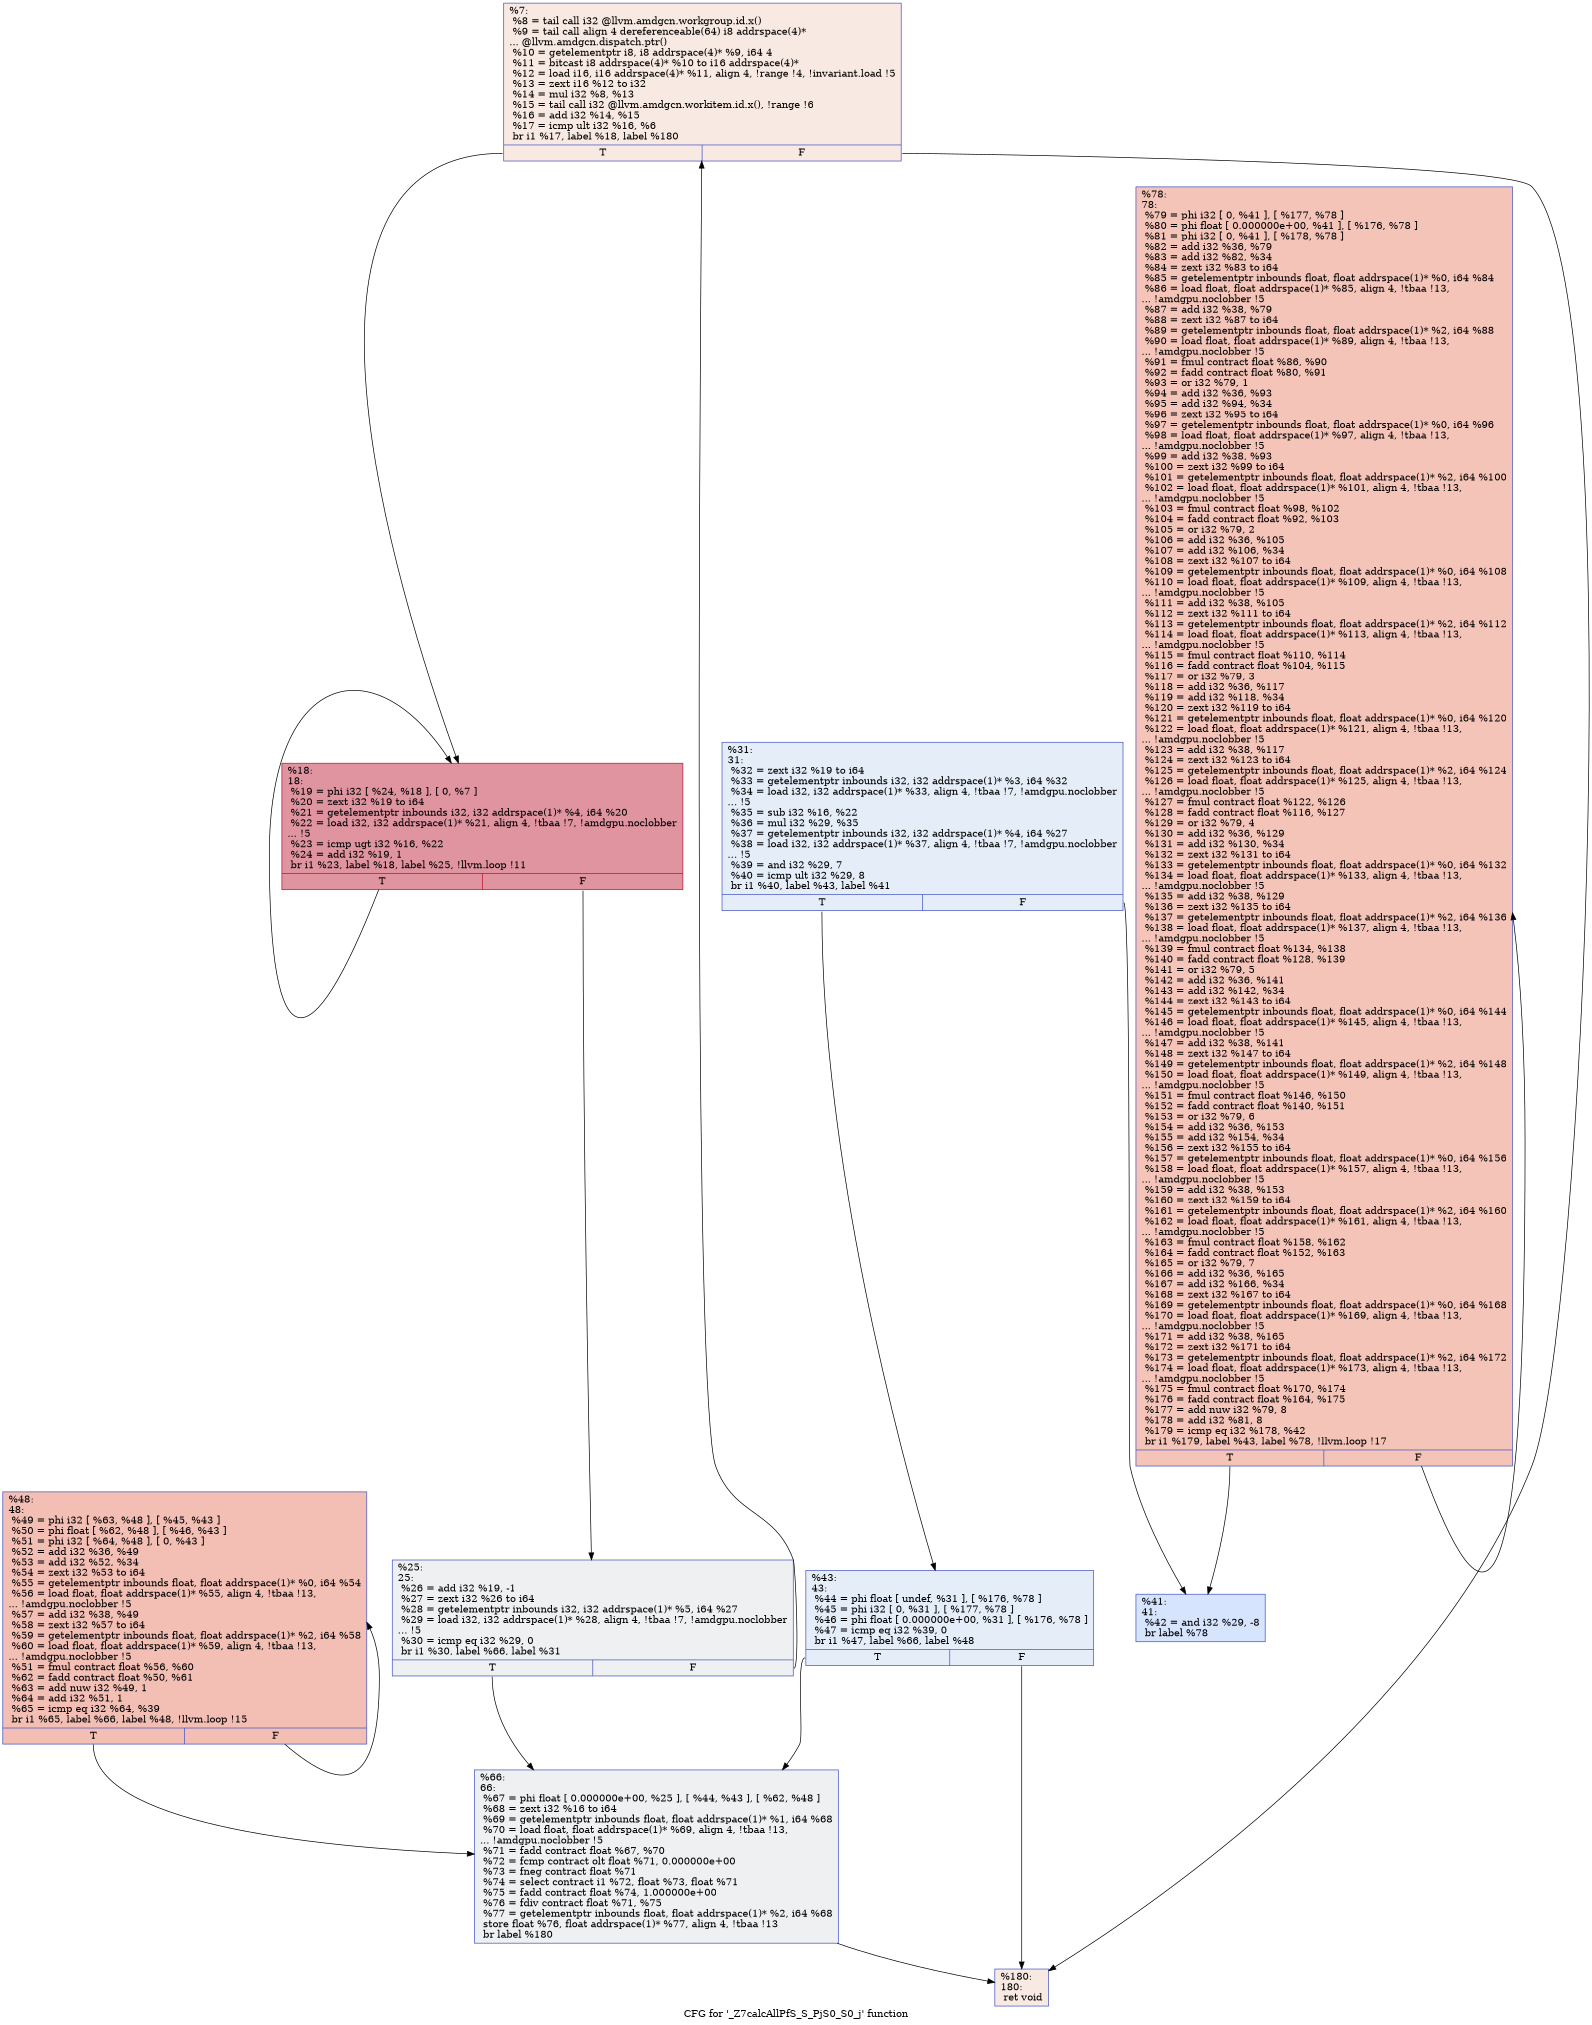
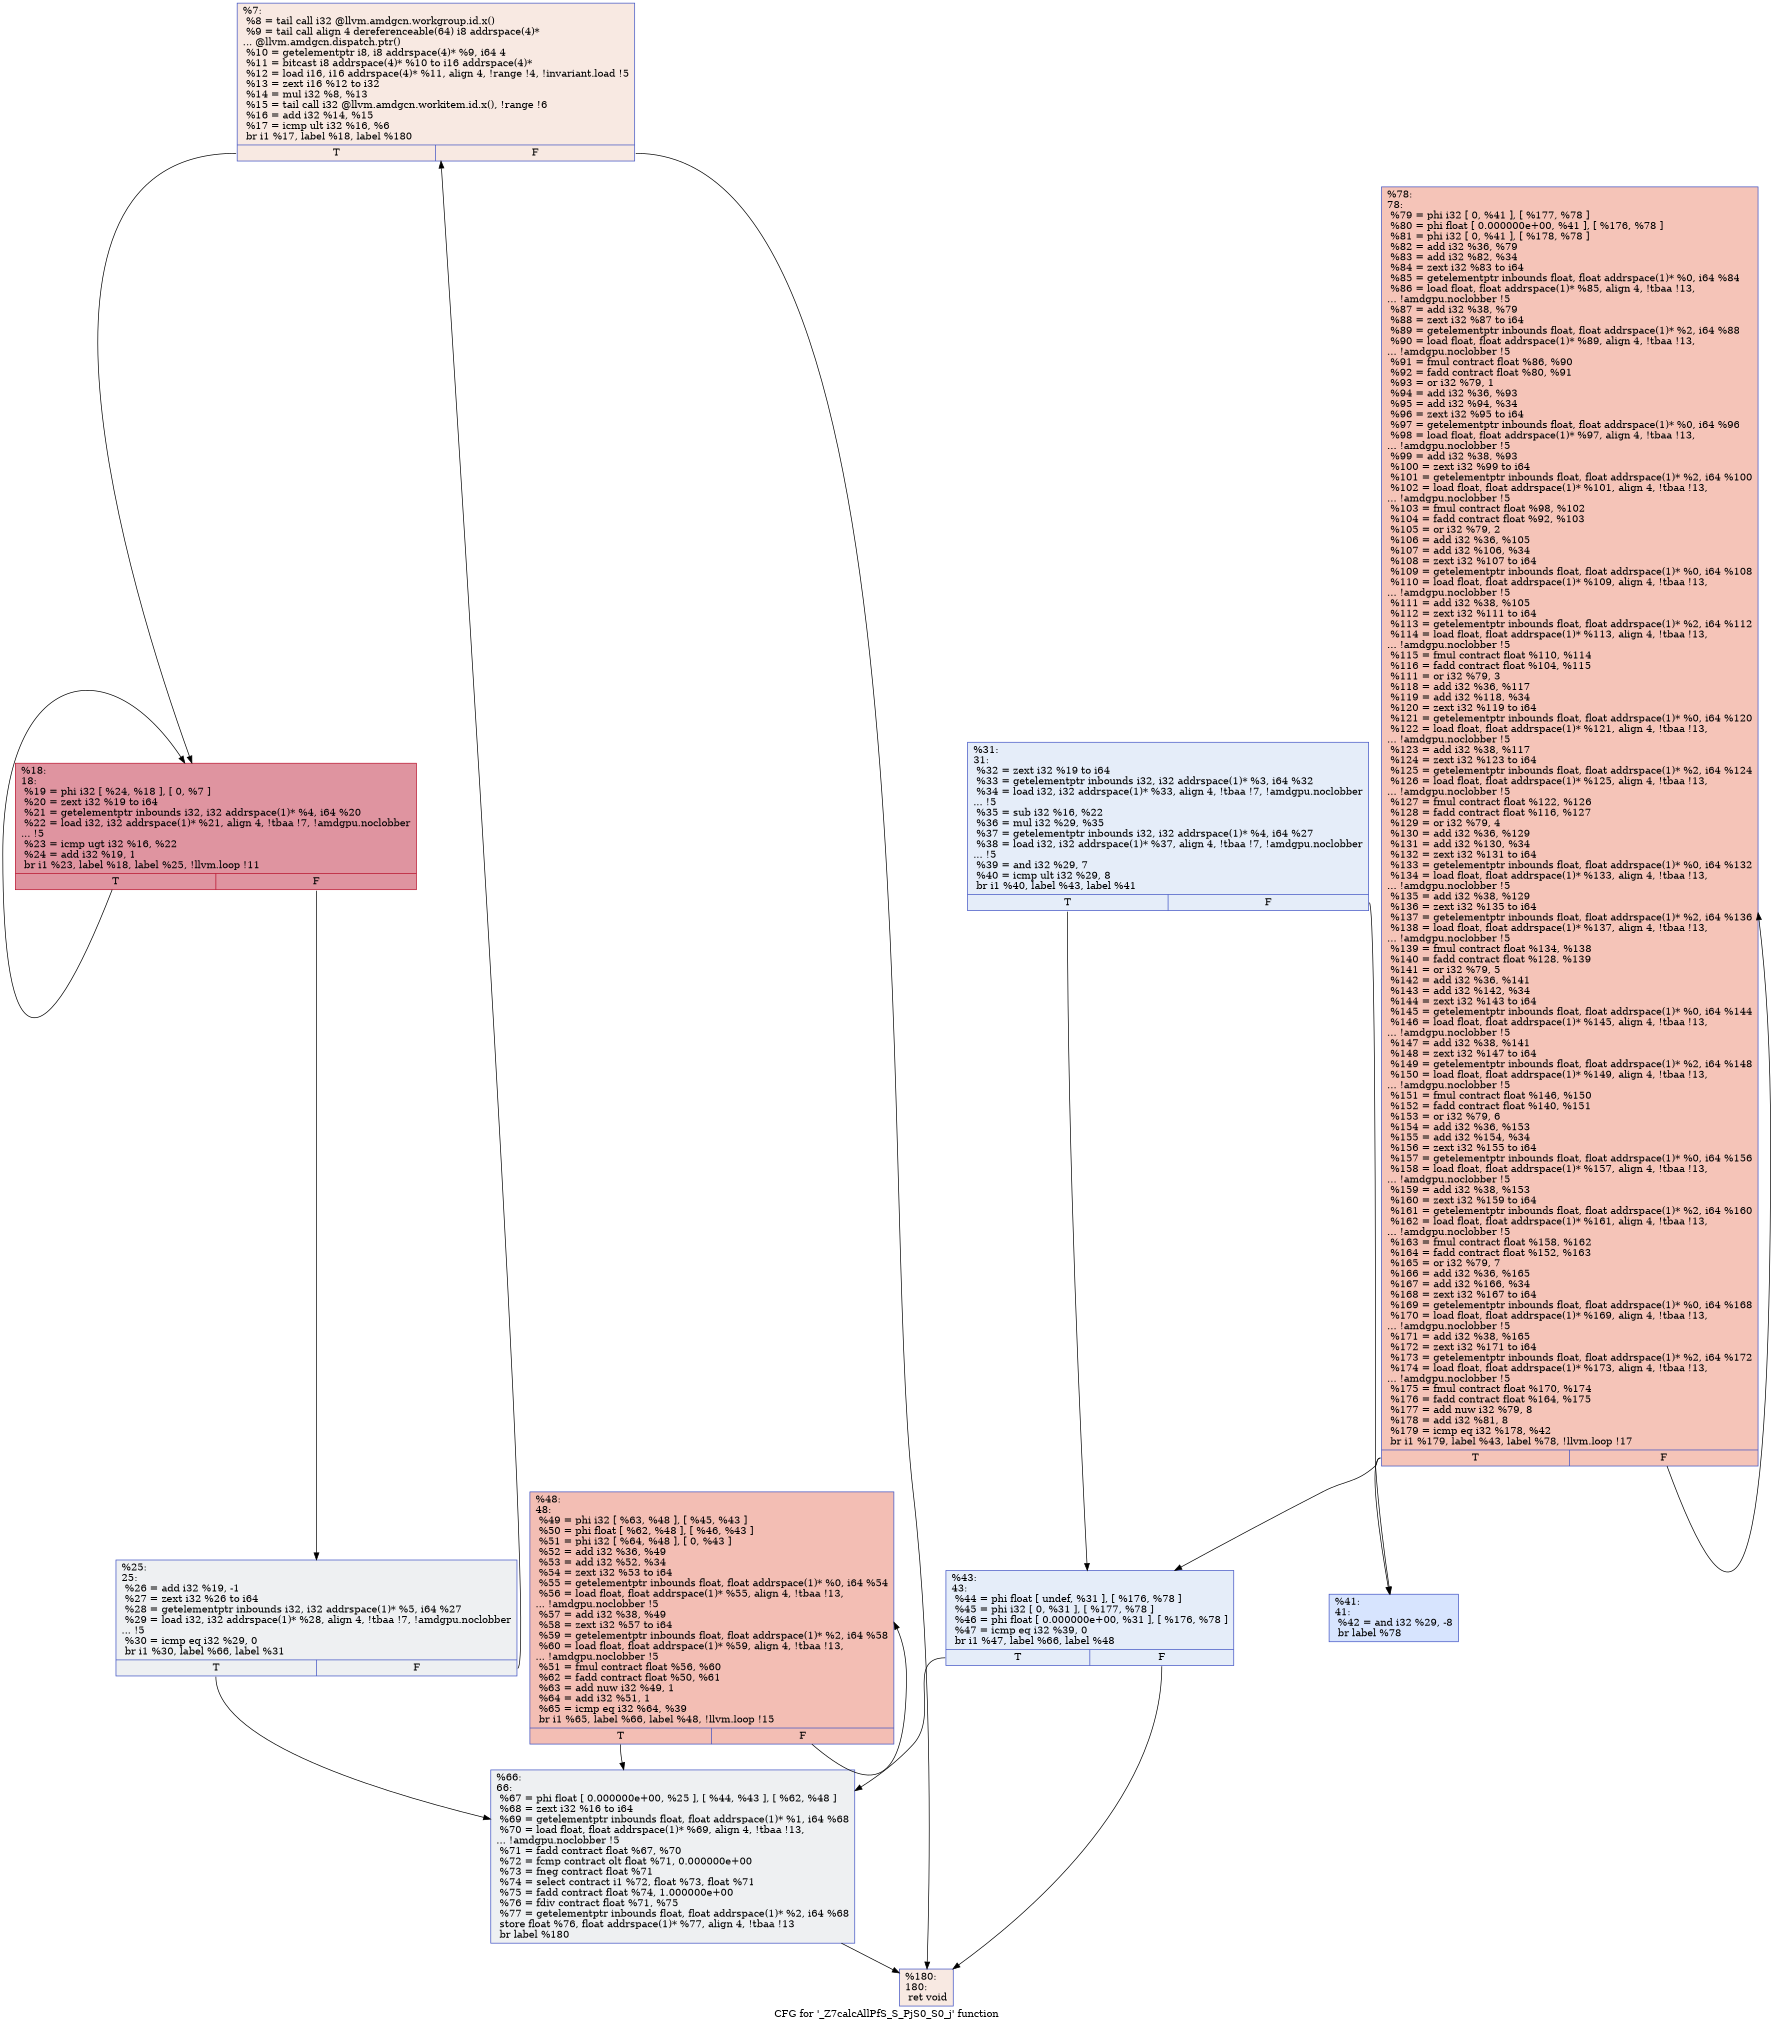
(1198, 677) -> (1444, 677)
none -> (1282, 1513)
